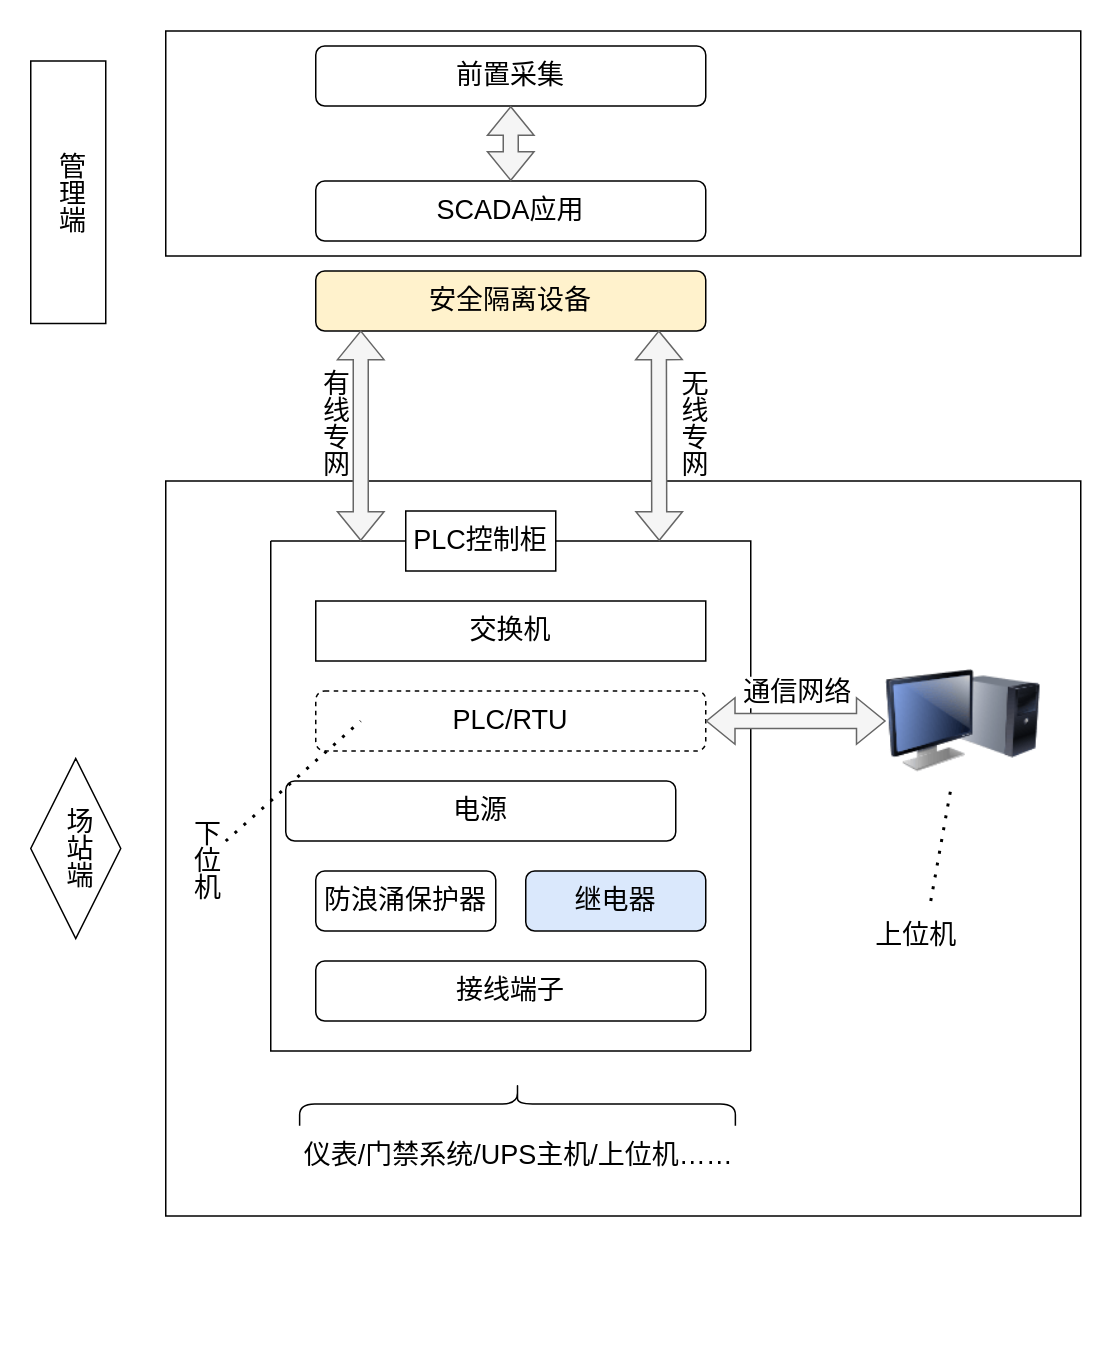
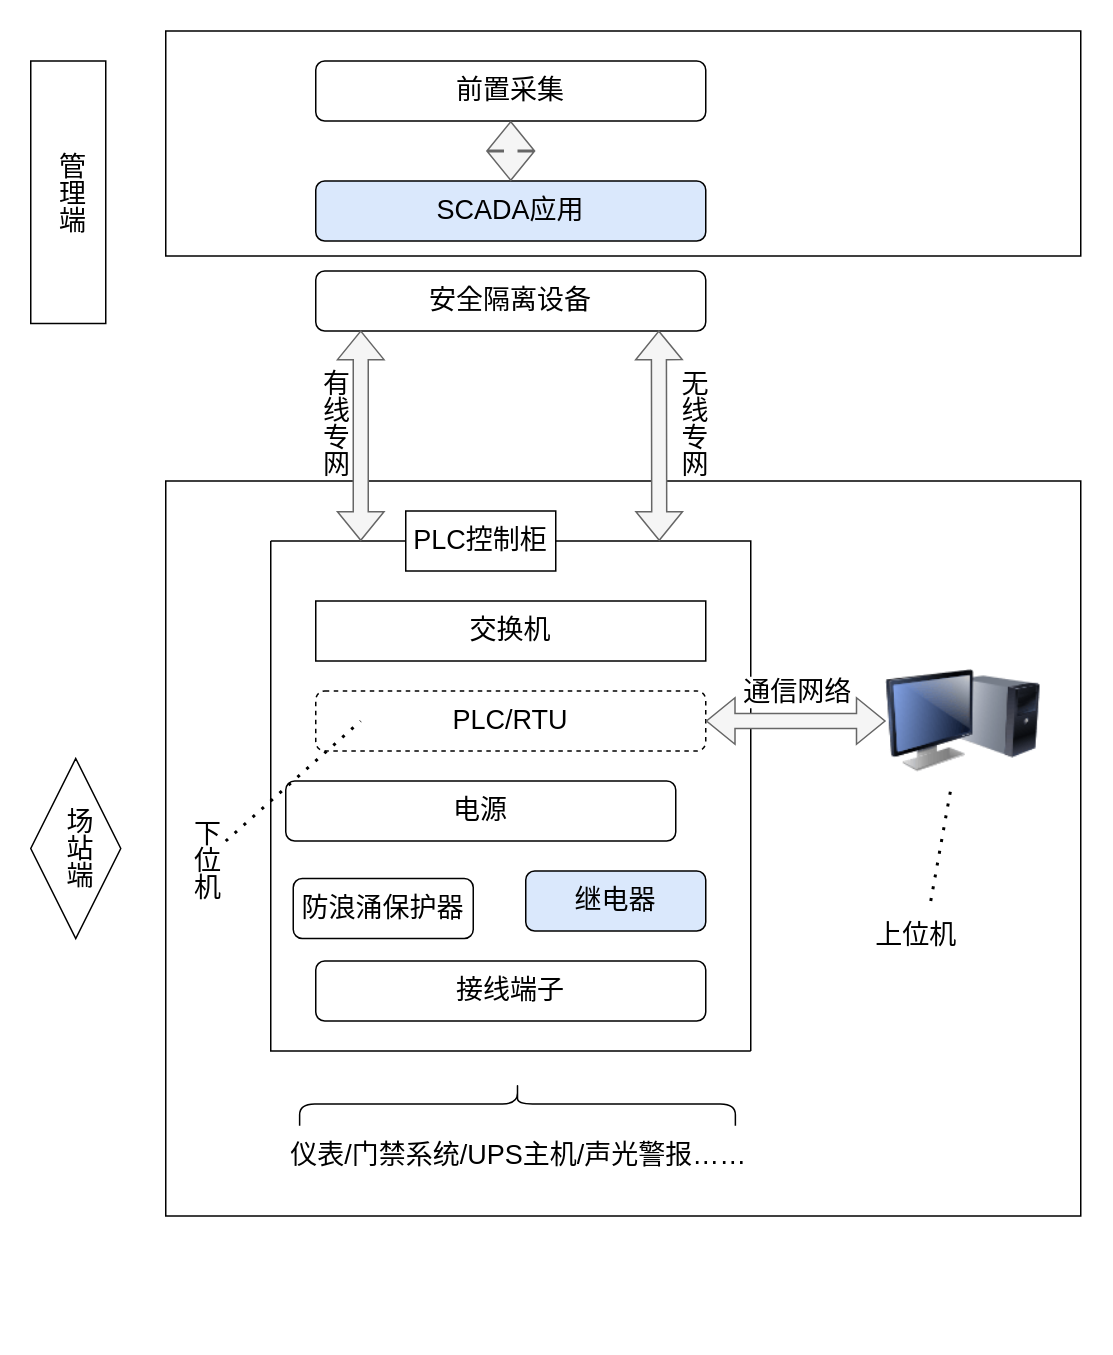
(511, 76) -> (511, 91)
(511, 211) -> (511, 211)
(511, 301) -> (511, 301)
(406, 901) -> (383, 908)
(519, 1156) -> (519, 1156)
